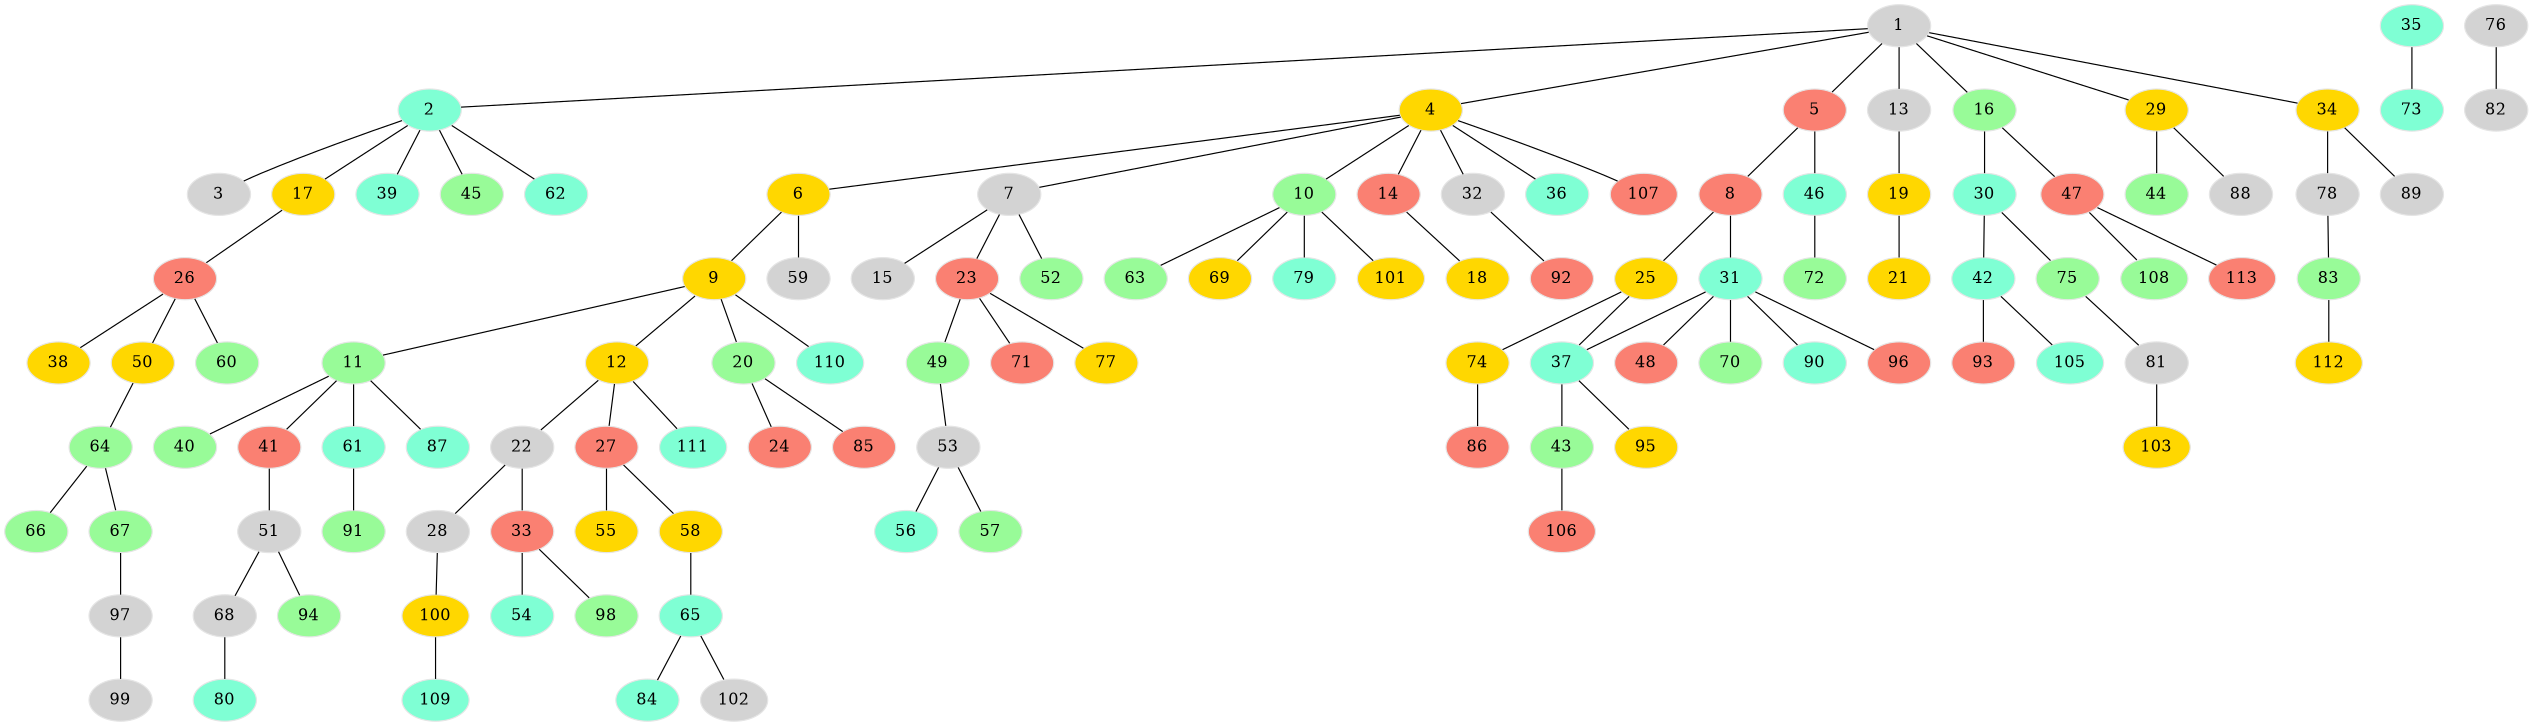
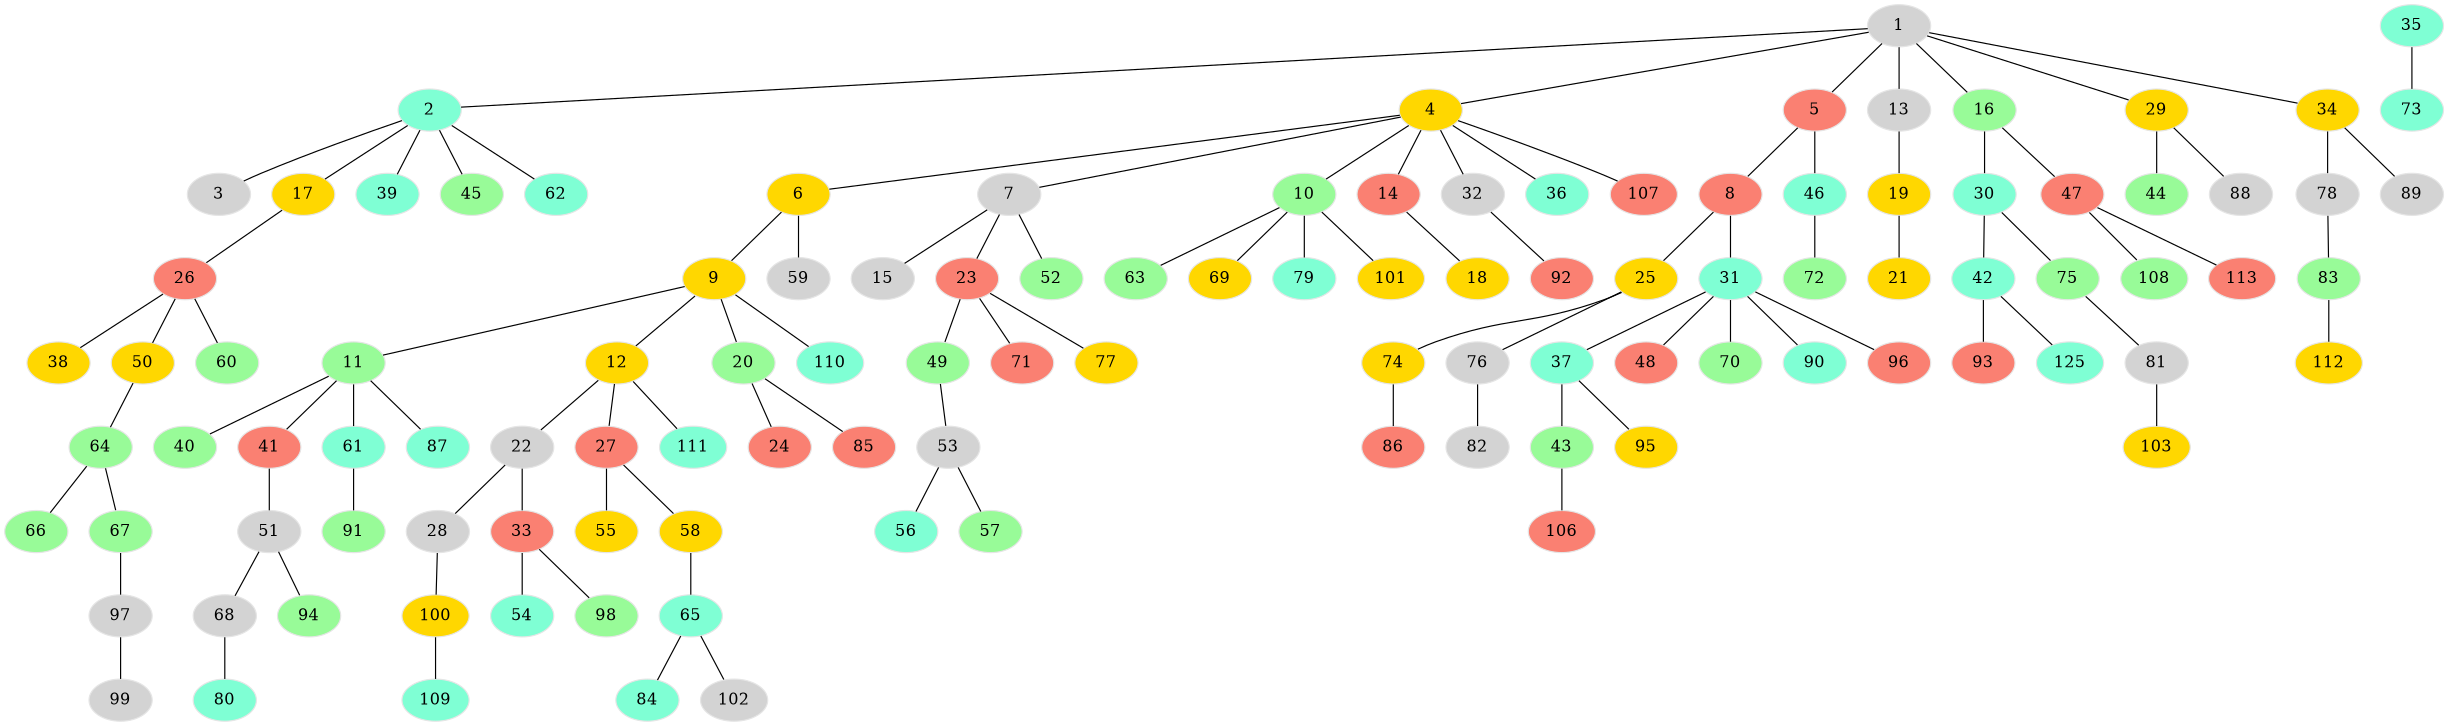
(1604, 321) -> (1562, 321)
(2070, 363) -> (2070, 363)
